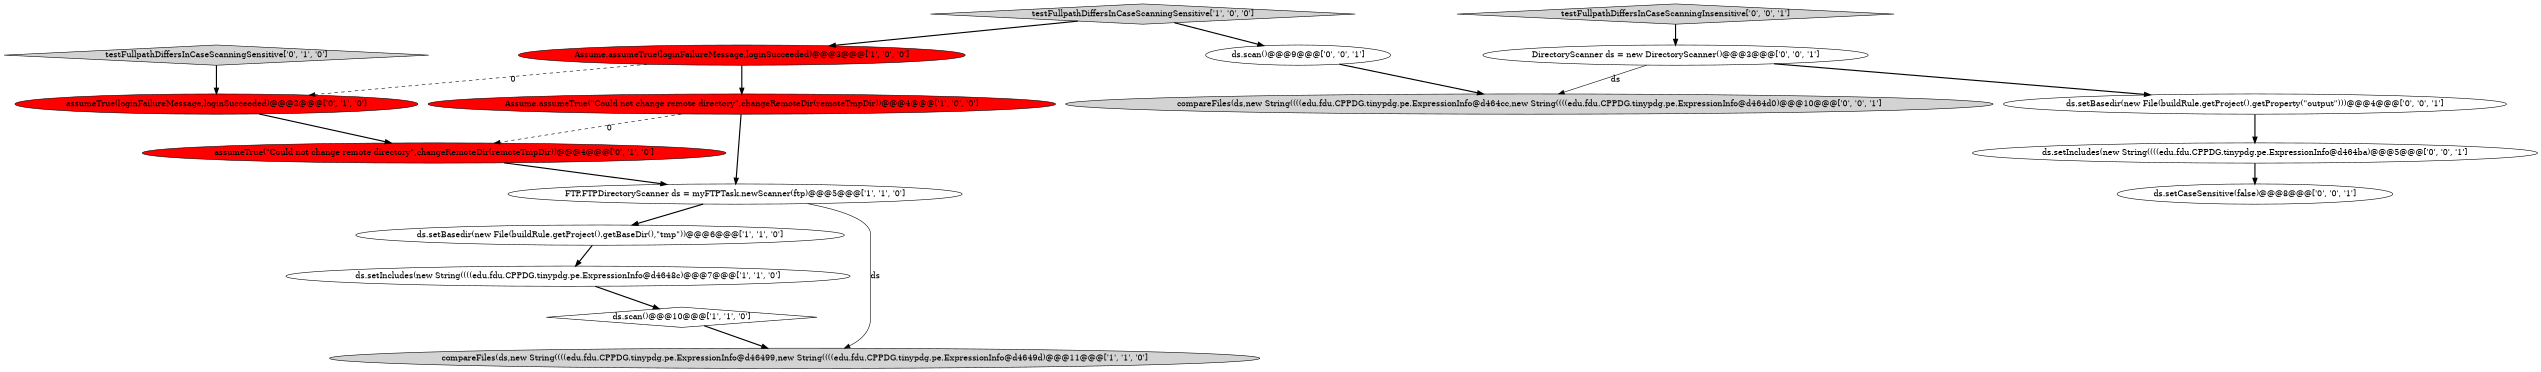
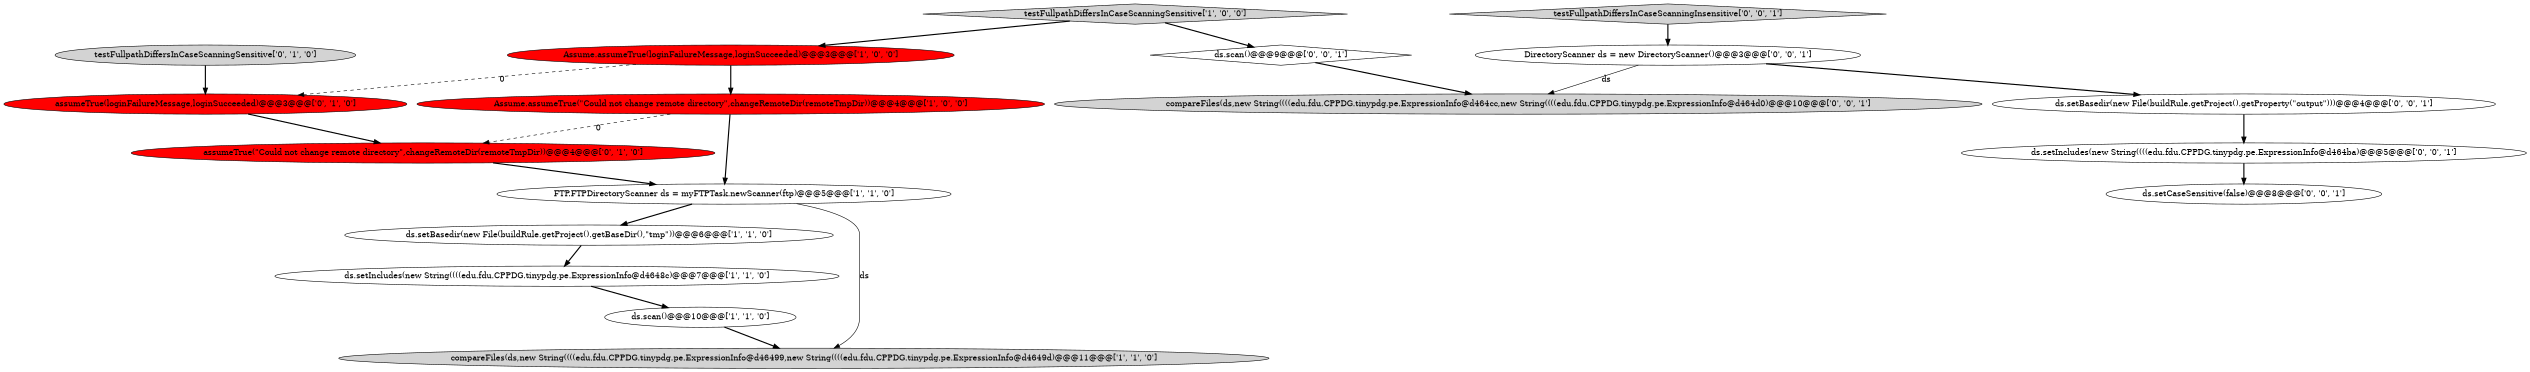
(216, 55) -> (205, 55)
(1298, 55) -> (1281, 55)
(682, 317) -> (700, 317)
